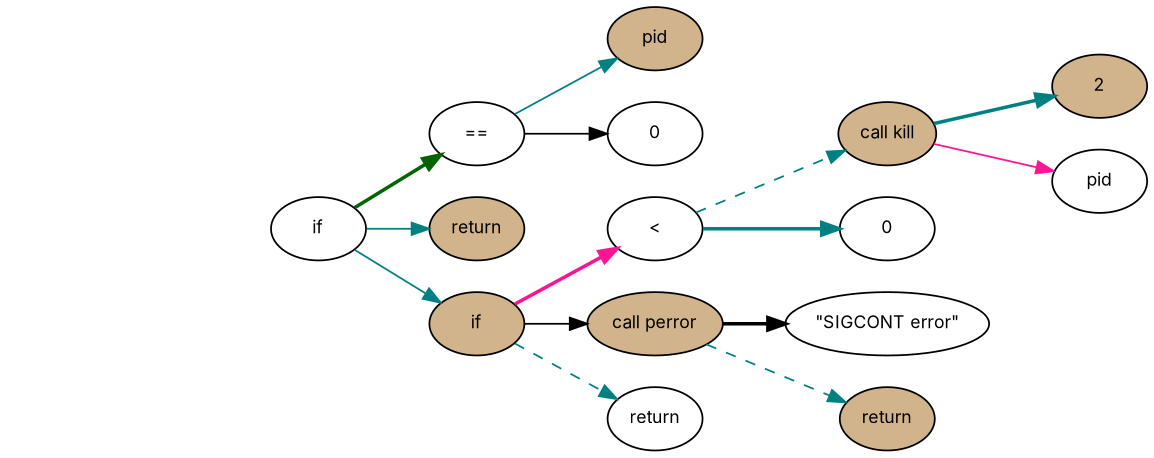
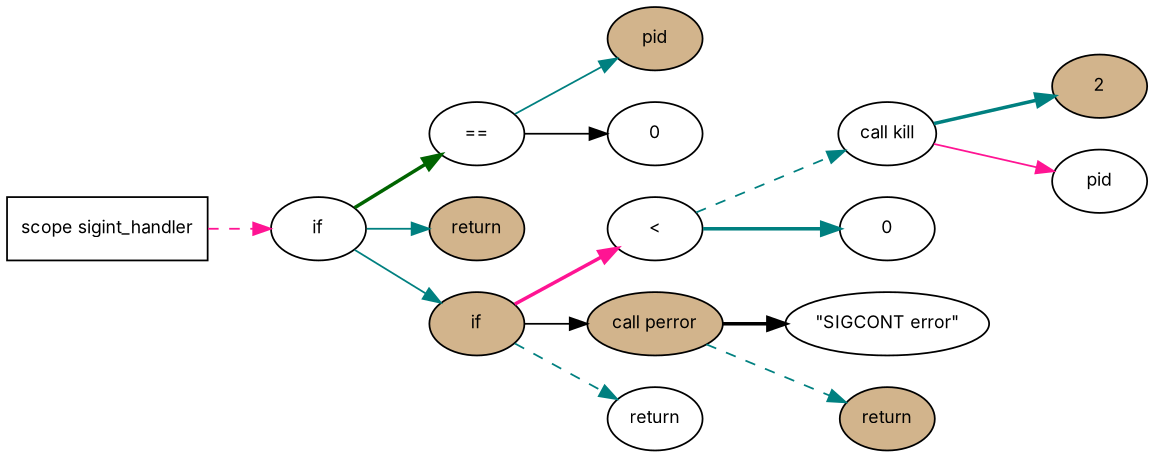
(887, 134) -> (887, 134)
none -> (107, 229)
